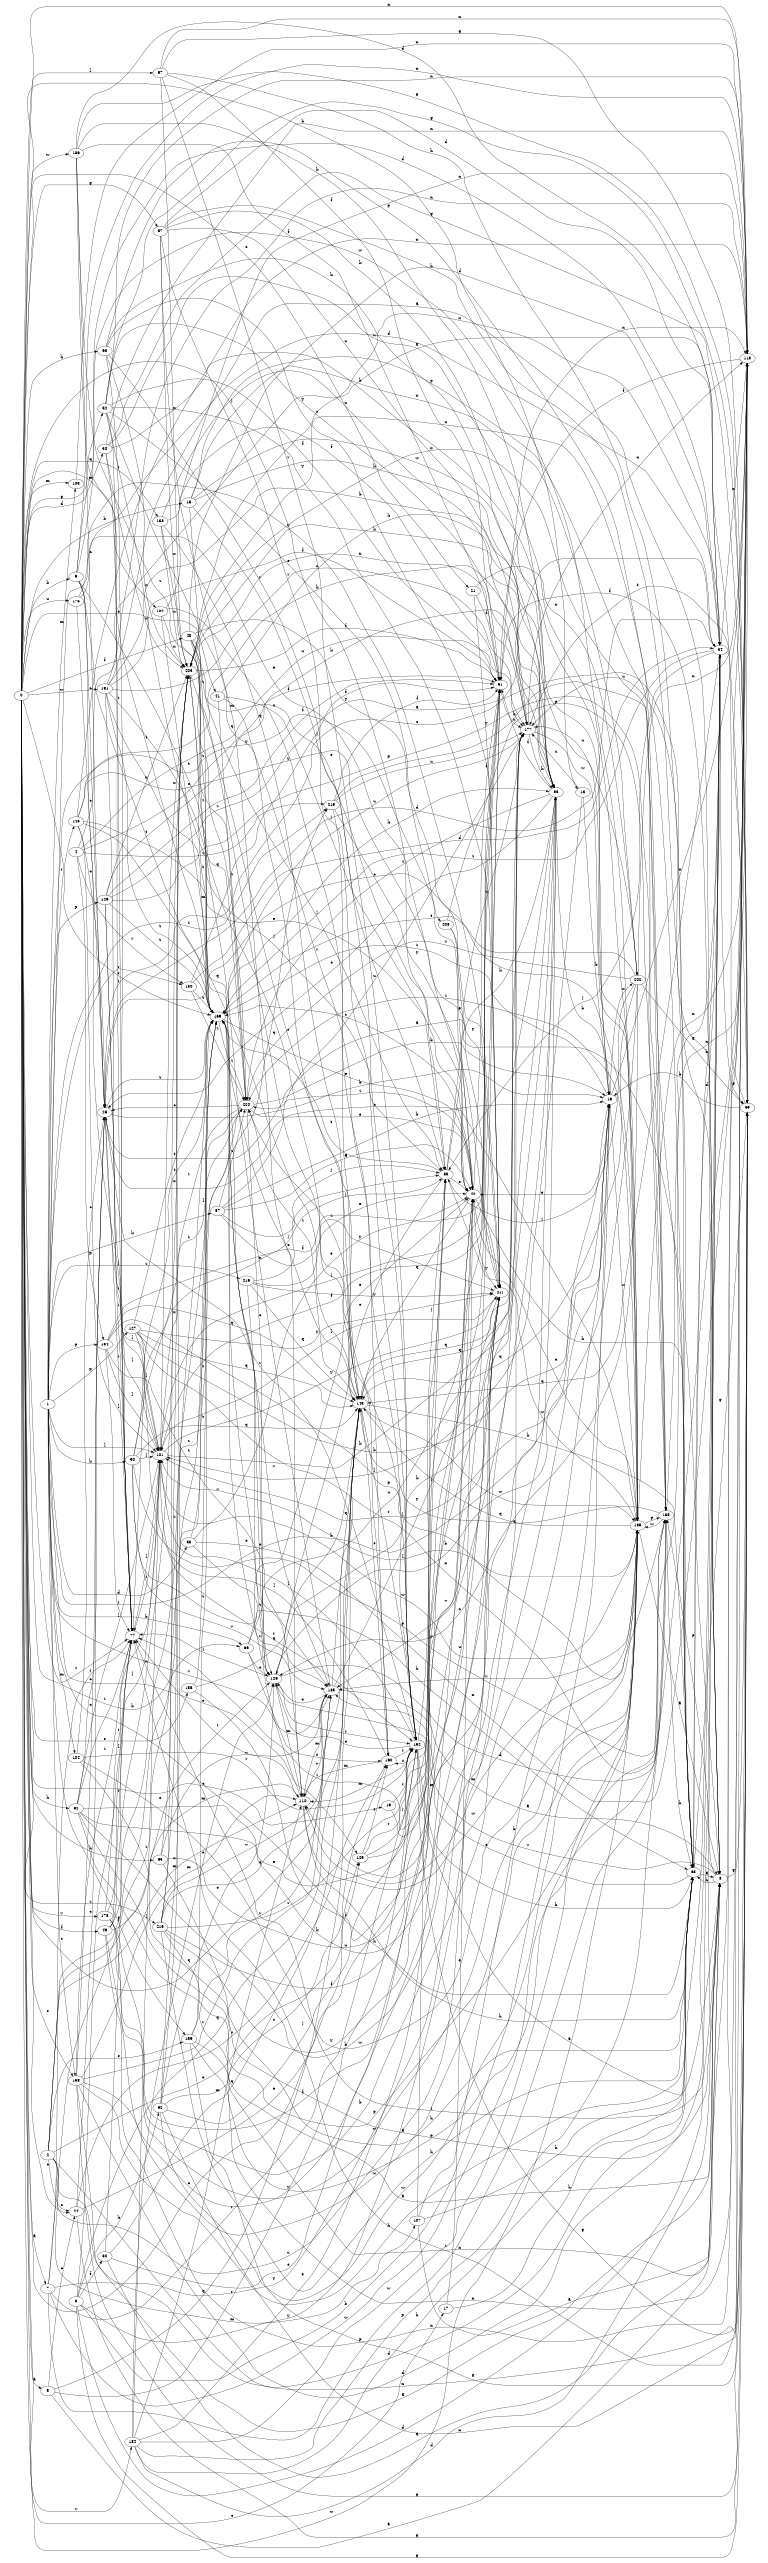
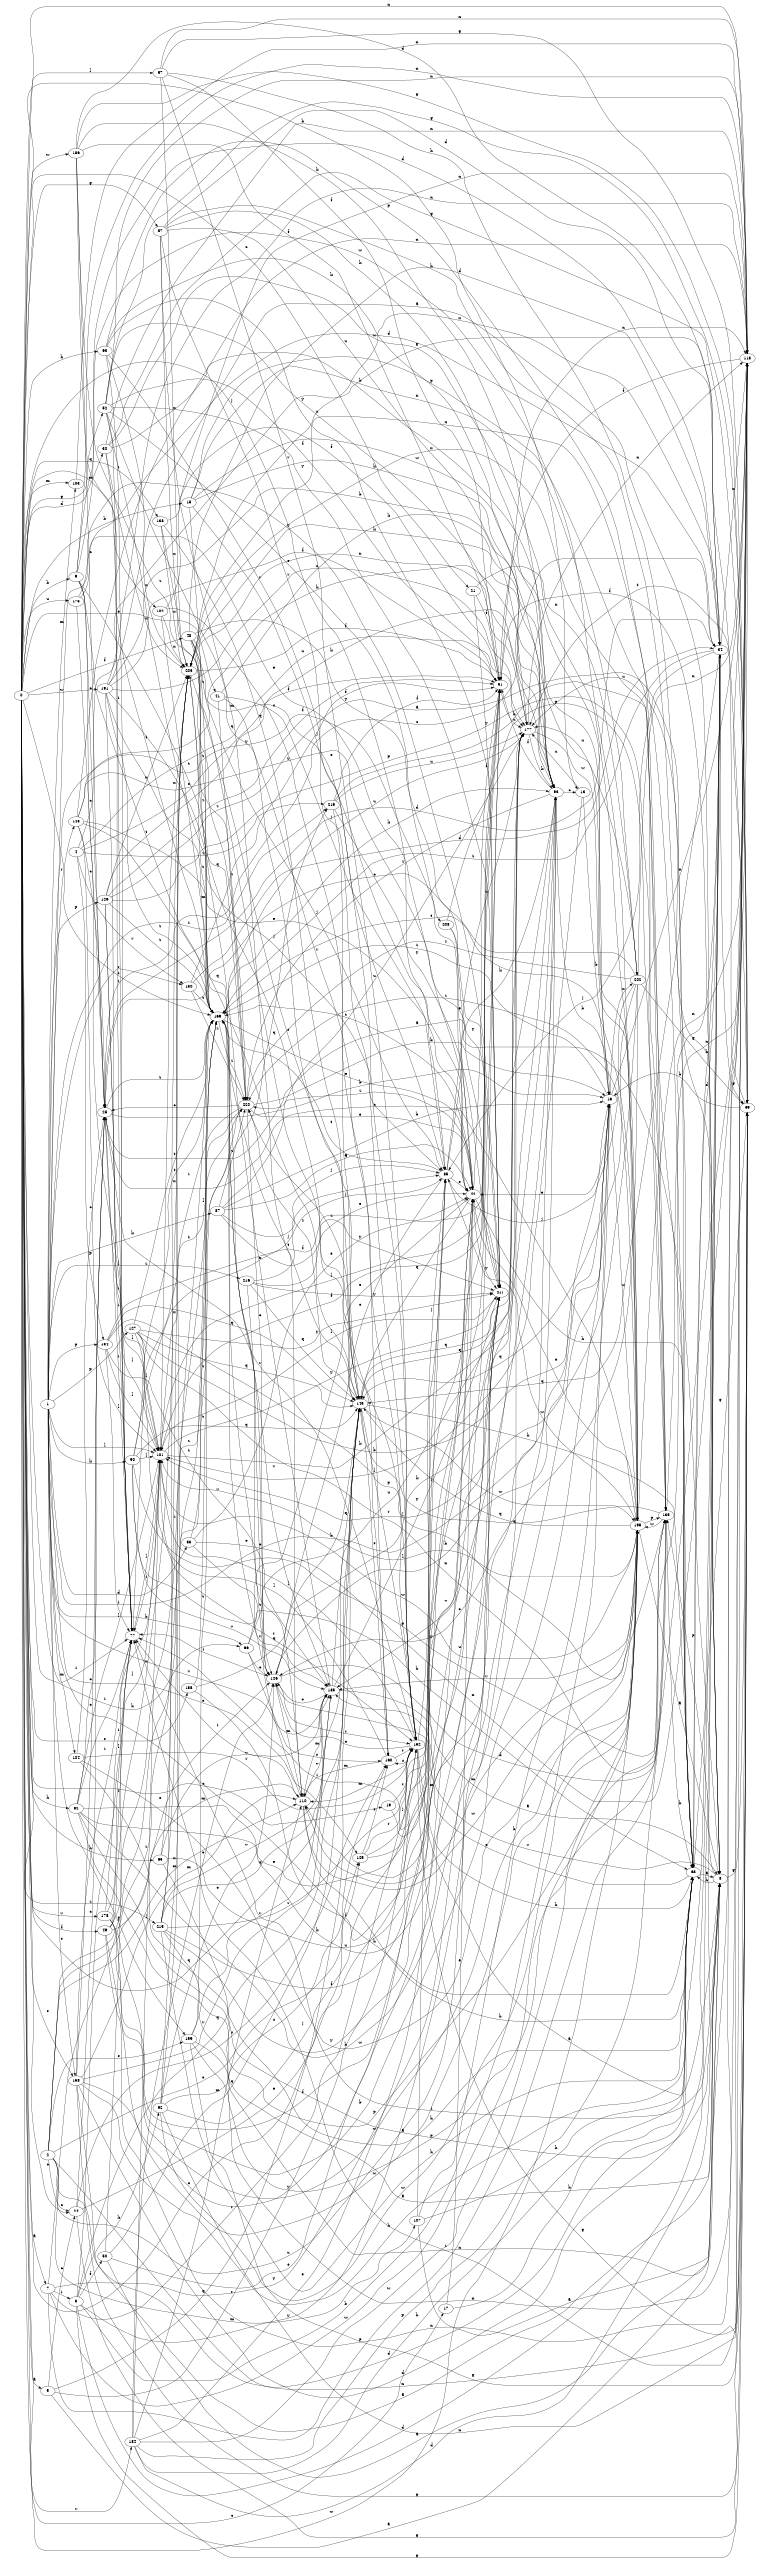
(384, 446) -> none
(337, 967) -> (568, 792)
(288, 1245) -> (288, 1245)
(58, 1952) -> (61, 2295)
